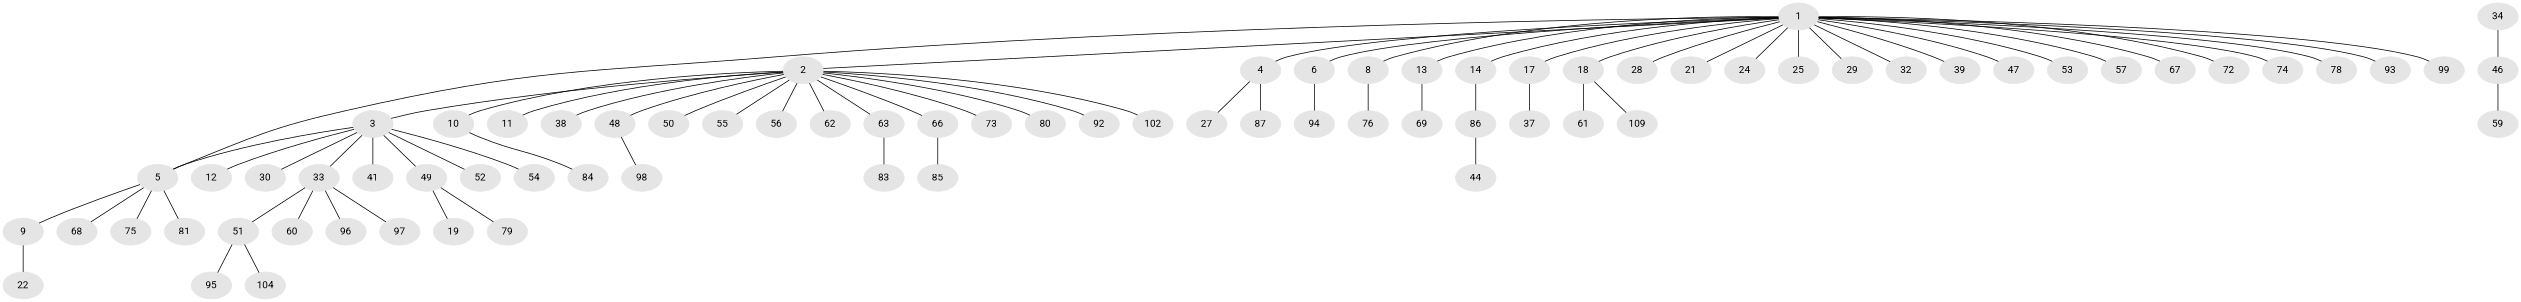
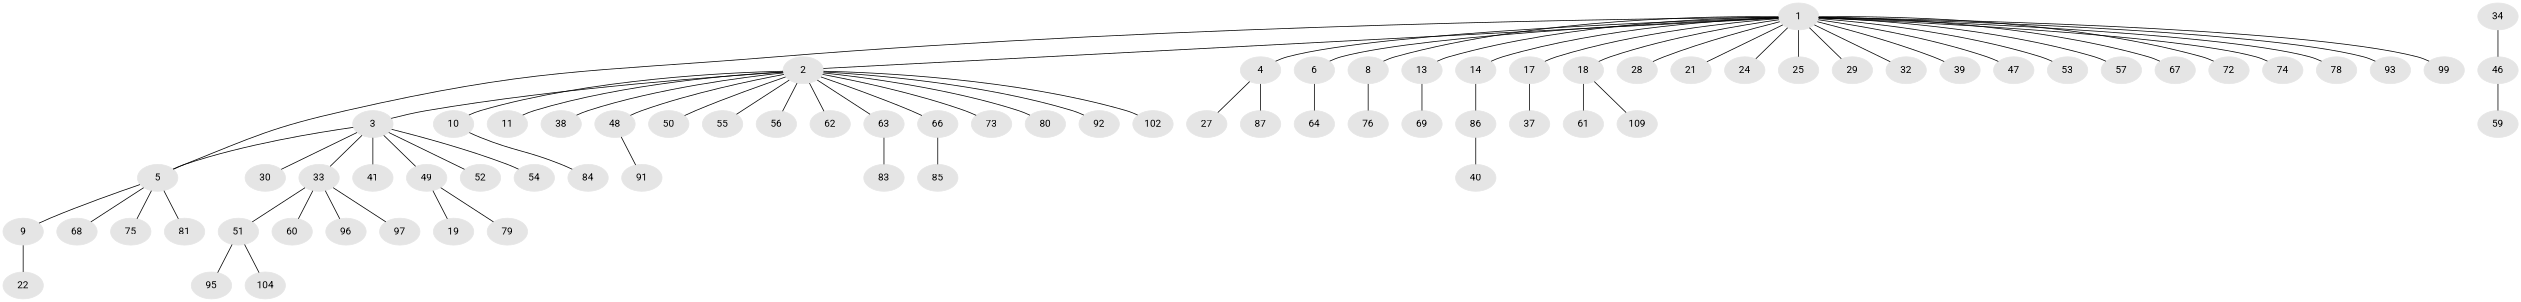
(1314, 124) -> (1314, 124)
(211, 178) -> none
(642, 178) -> (642, 178)
(1476, 178) -> (1476, 178)
